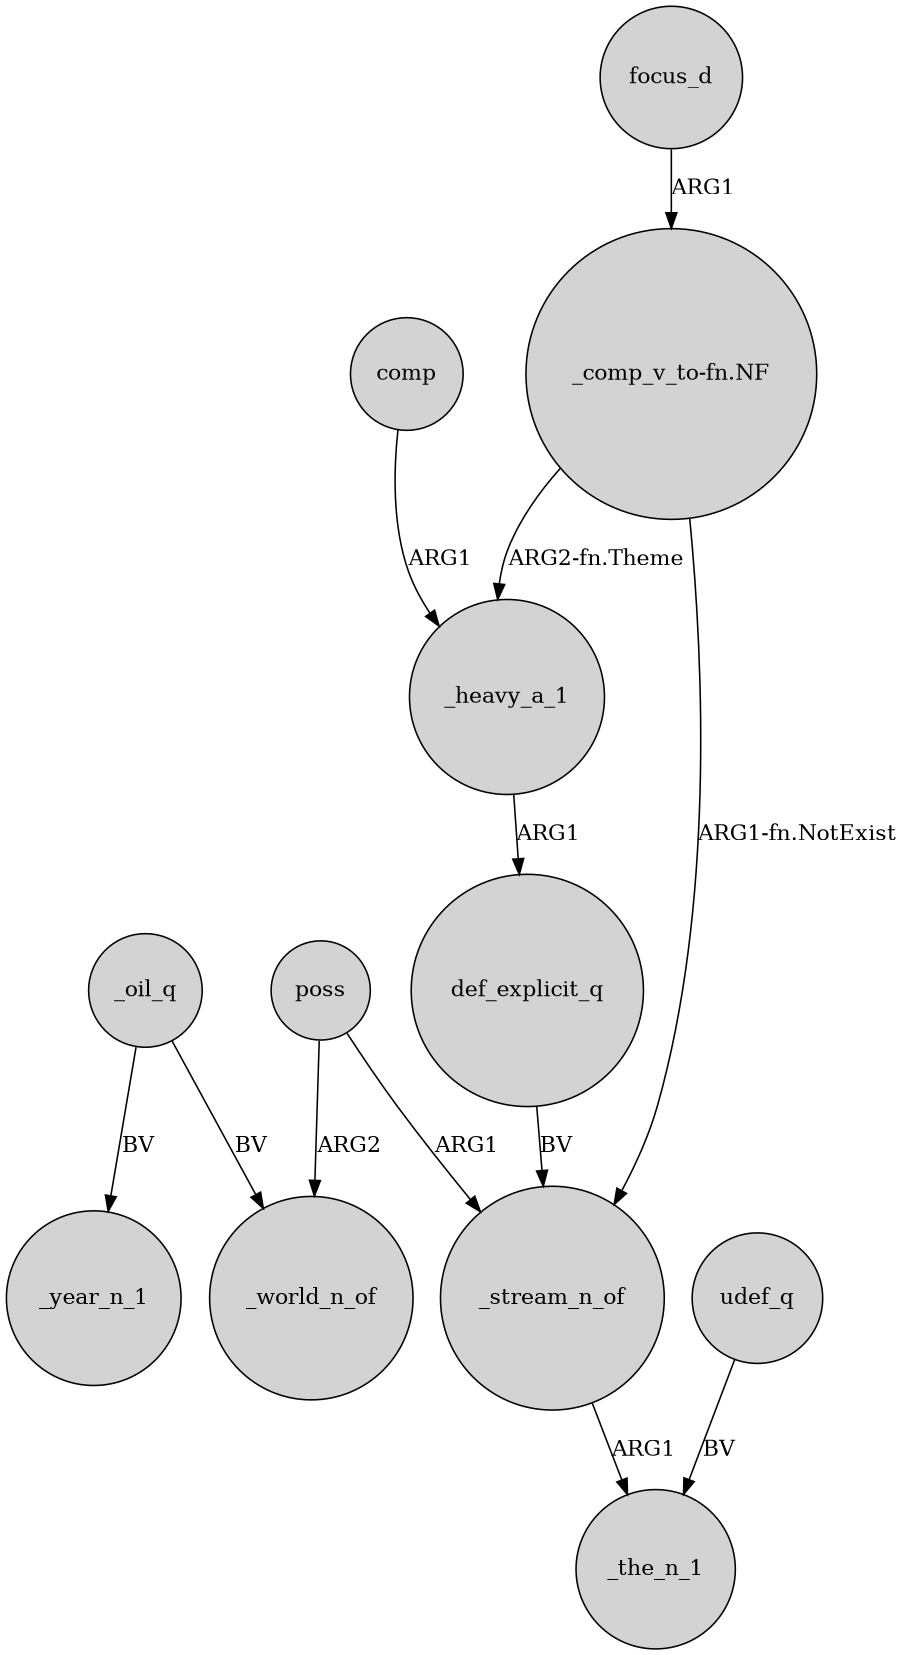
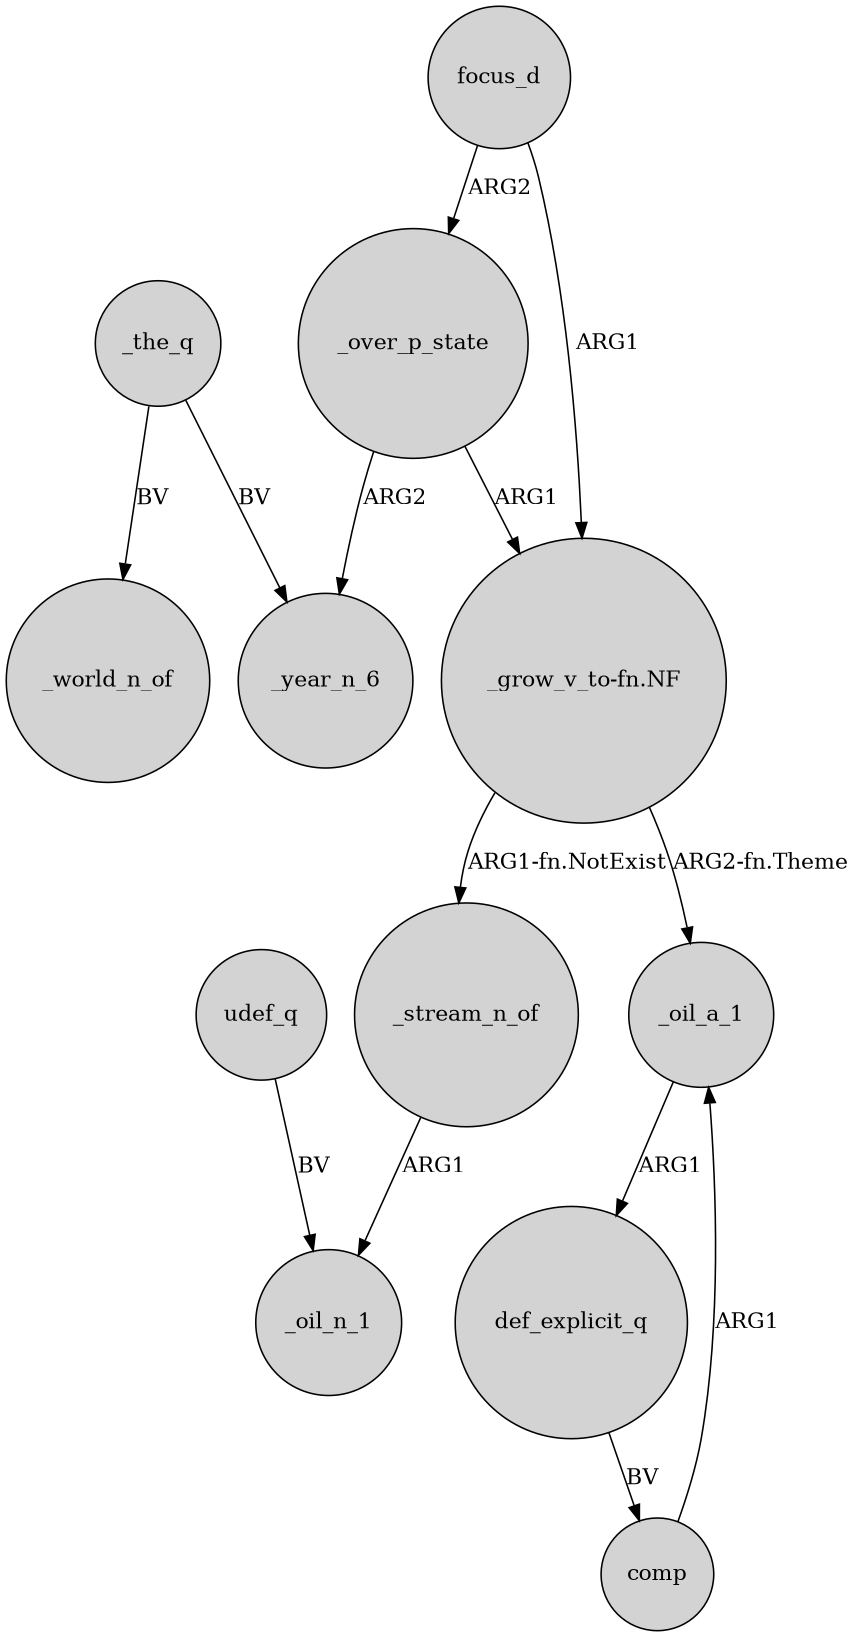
none -> (413, 343)
(671, 374) -> (584, 681)
(507, 697) -> (701, 1015)
(145, 990) -> (158, 343)
(321, 990) -> none
(539, 1138) -> (621, 1469)
(94, 1298) -> (326, 681)
(656, 1569) -> (329, 1323)
